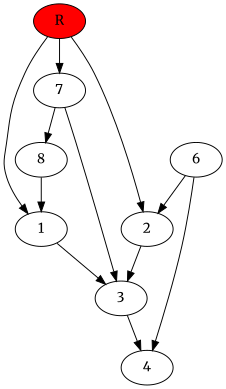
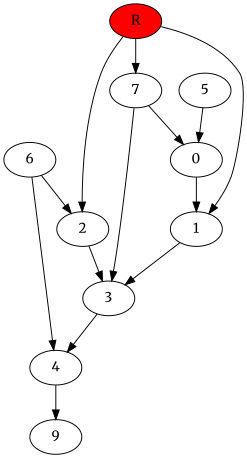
none -> (205, 90)
(41, 160) -> (196, 160)
none -> (56, 437)
